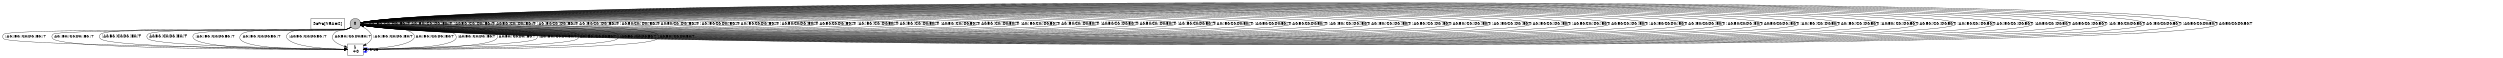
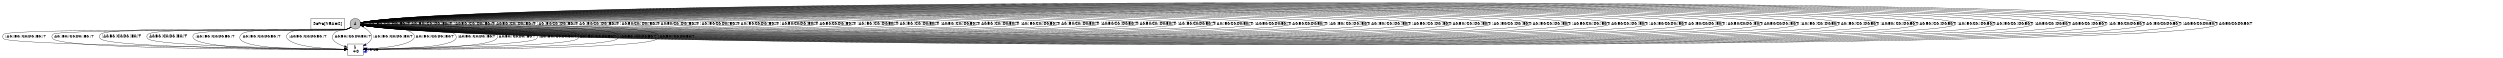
(355, 24) -> (355, 24)
